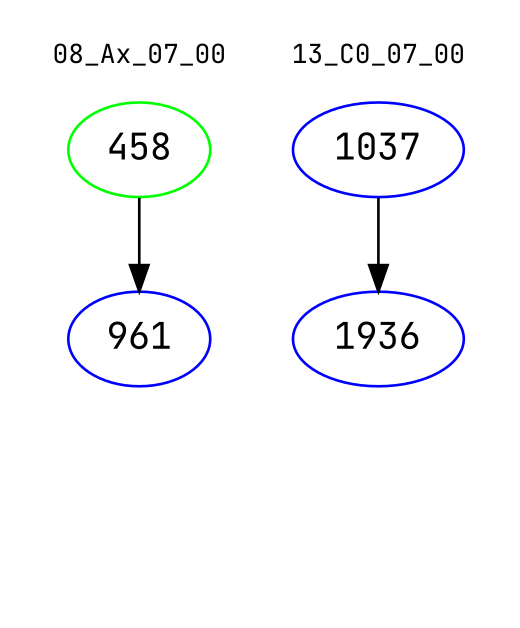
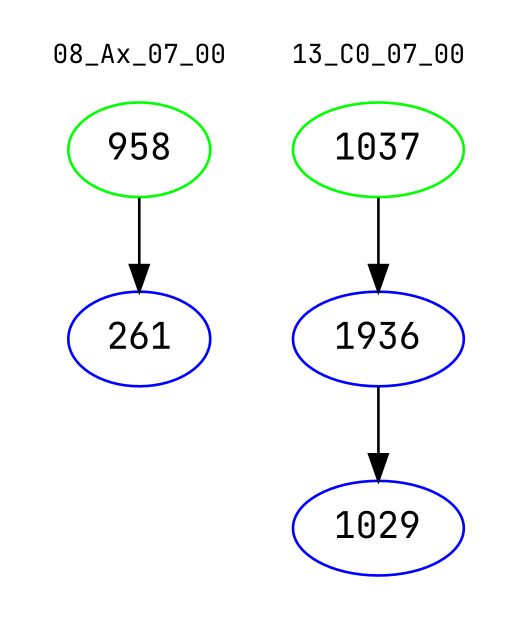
(139, 150) -> (139, 150)
(378, 150) -> (378, 150)
(139, 339) -> (139, 339)
none -> (378, 528)
